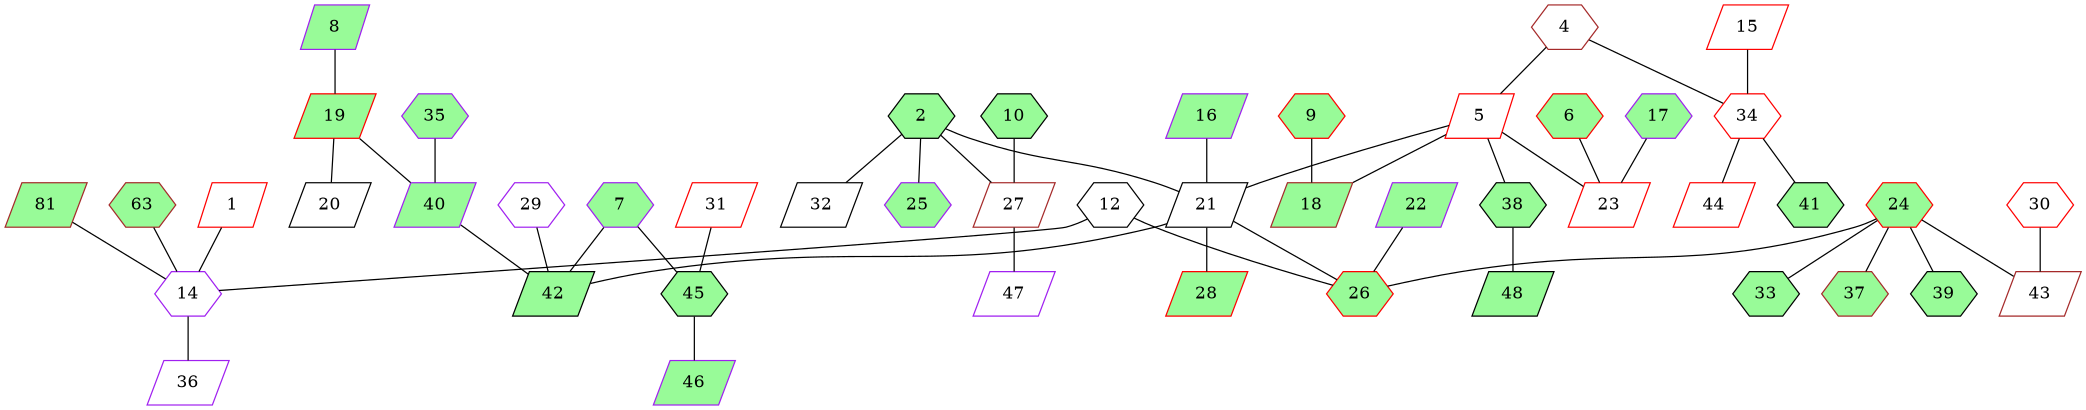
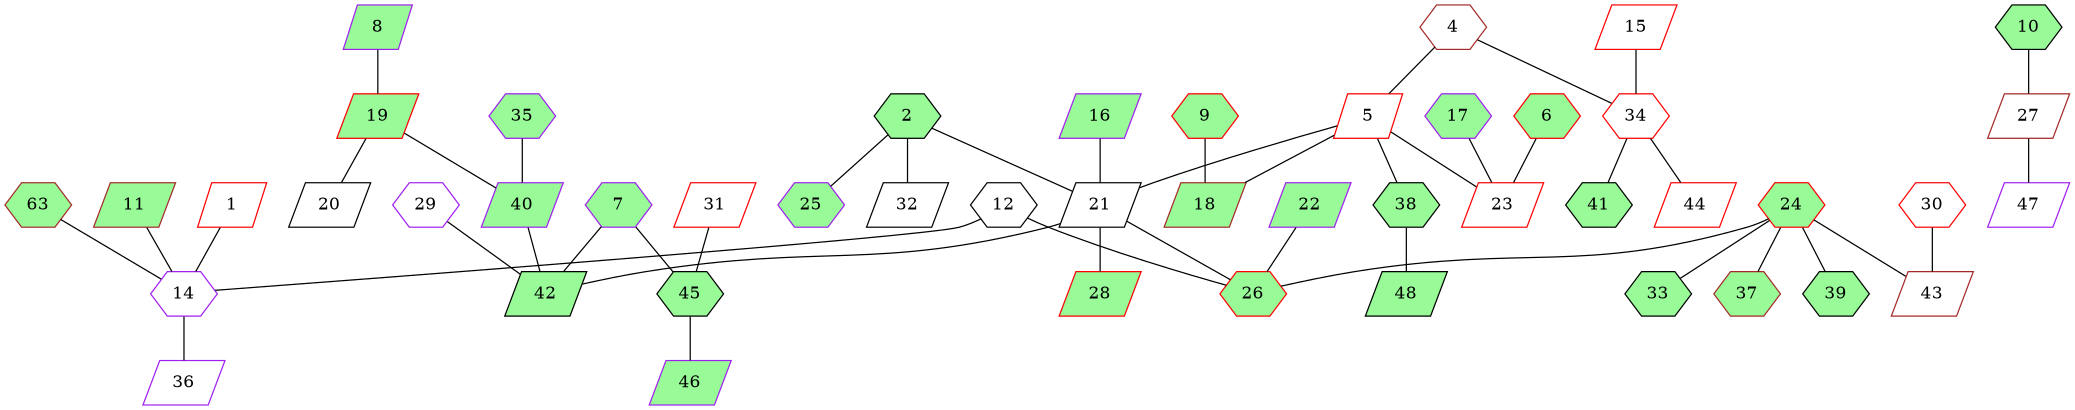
(966, 159) -> none
(46, 205) -> (135, 205)
